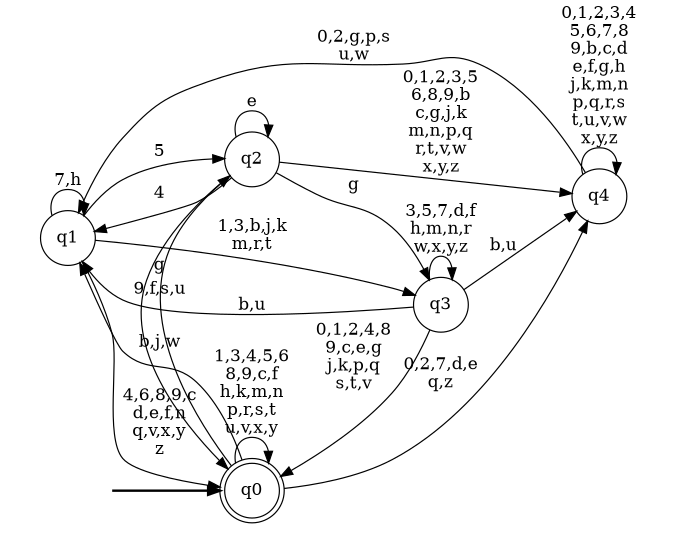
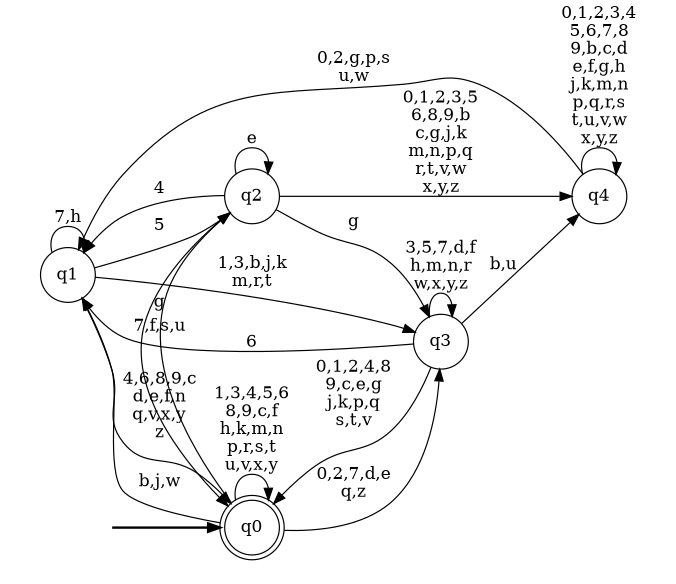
(160, 289) -> (160, 326)
(252, 305) -> (252, 342)
(467, 402) -> (398, 495)
